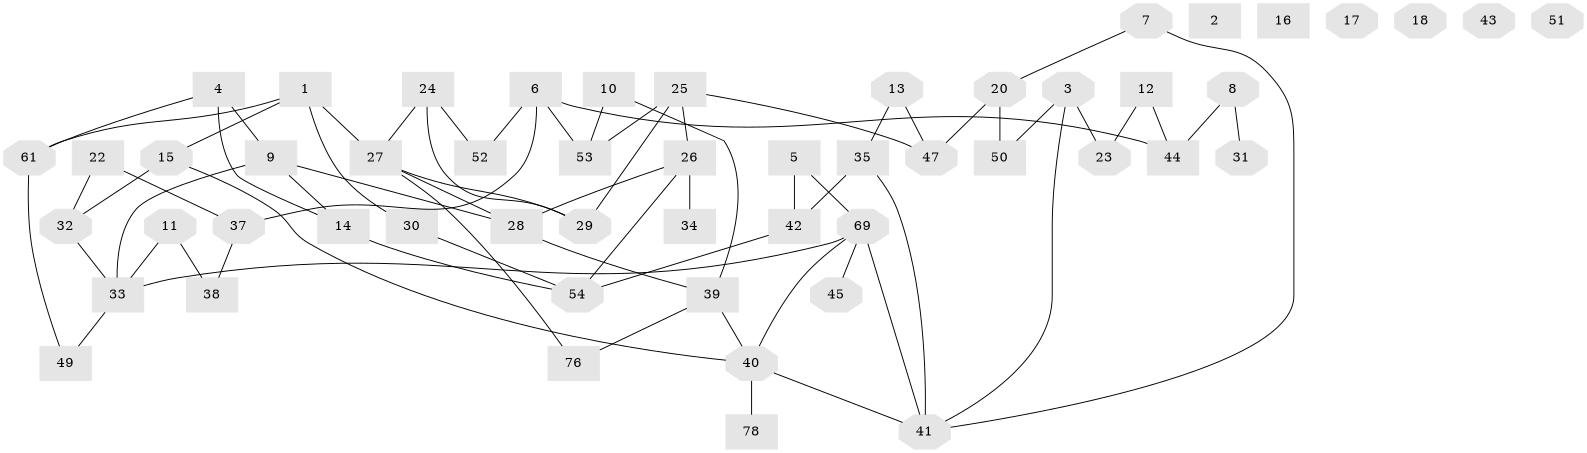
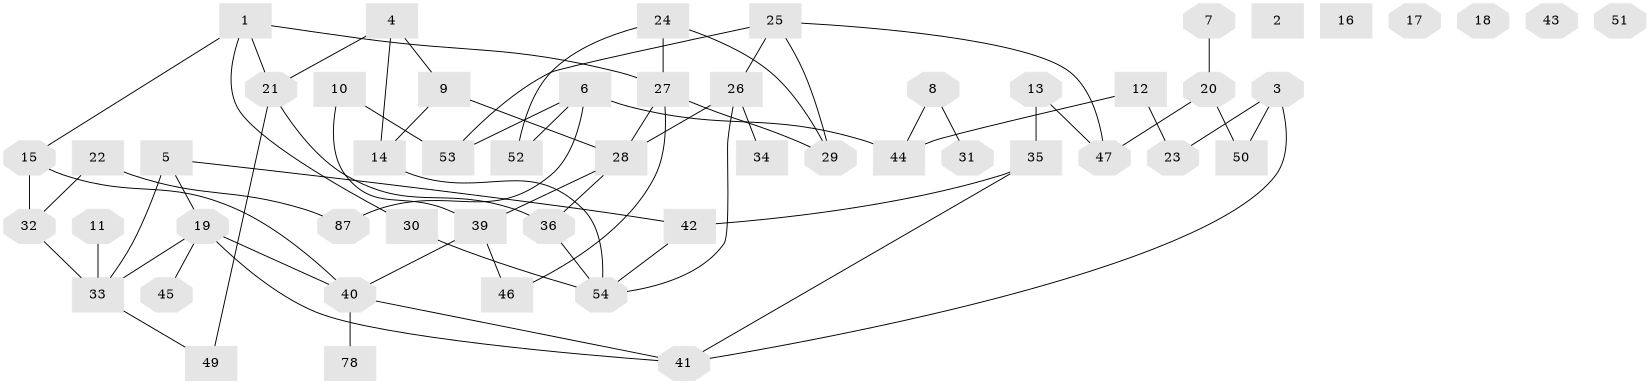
(29, 158) -> (271, 89)
(155, 196) -> (140, 229)
(239, 226) -> (343, 226)
none -> (549, 226)
(863, 226) -> (203, 226)
(212, 295) -> none
(1286, 314) -> none
(574, 363) -> (507, 295)
